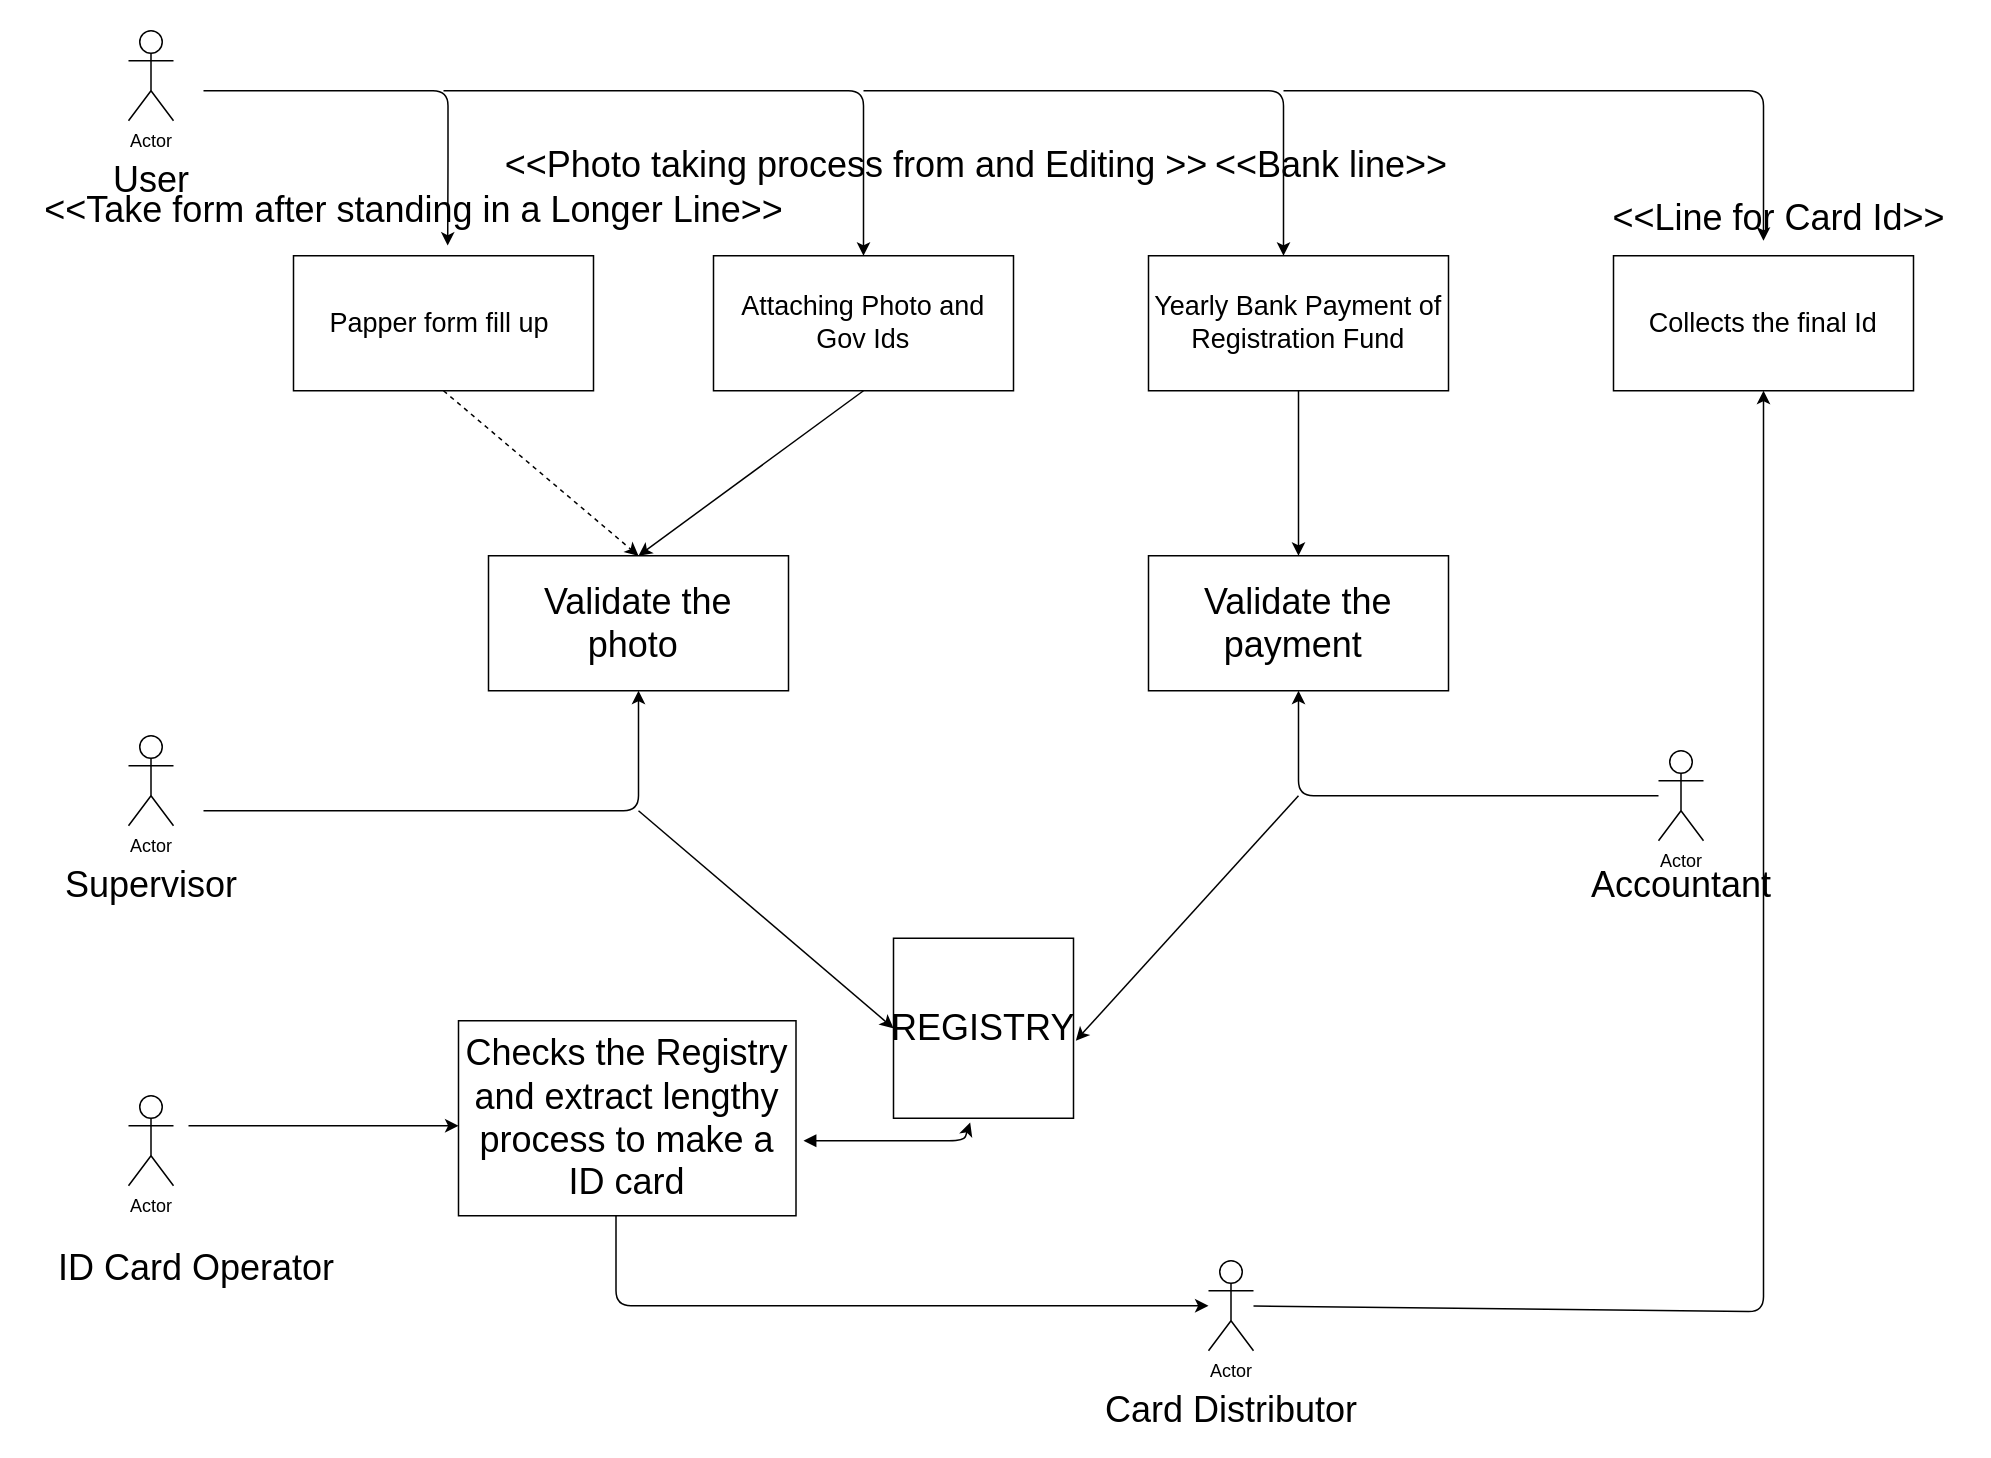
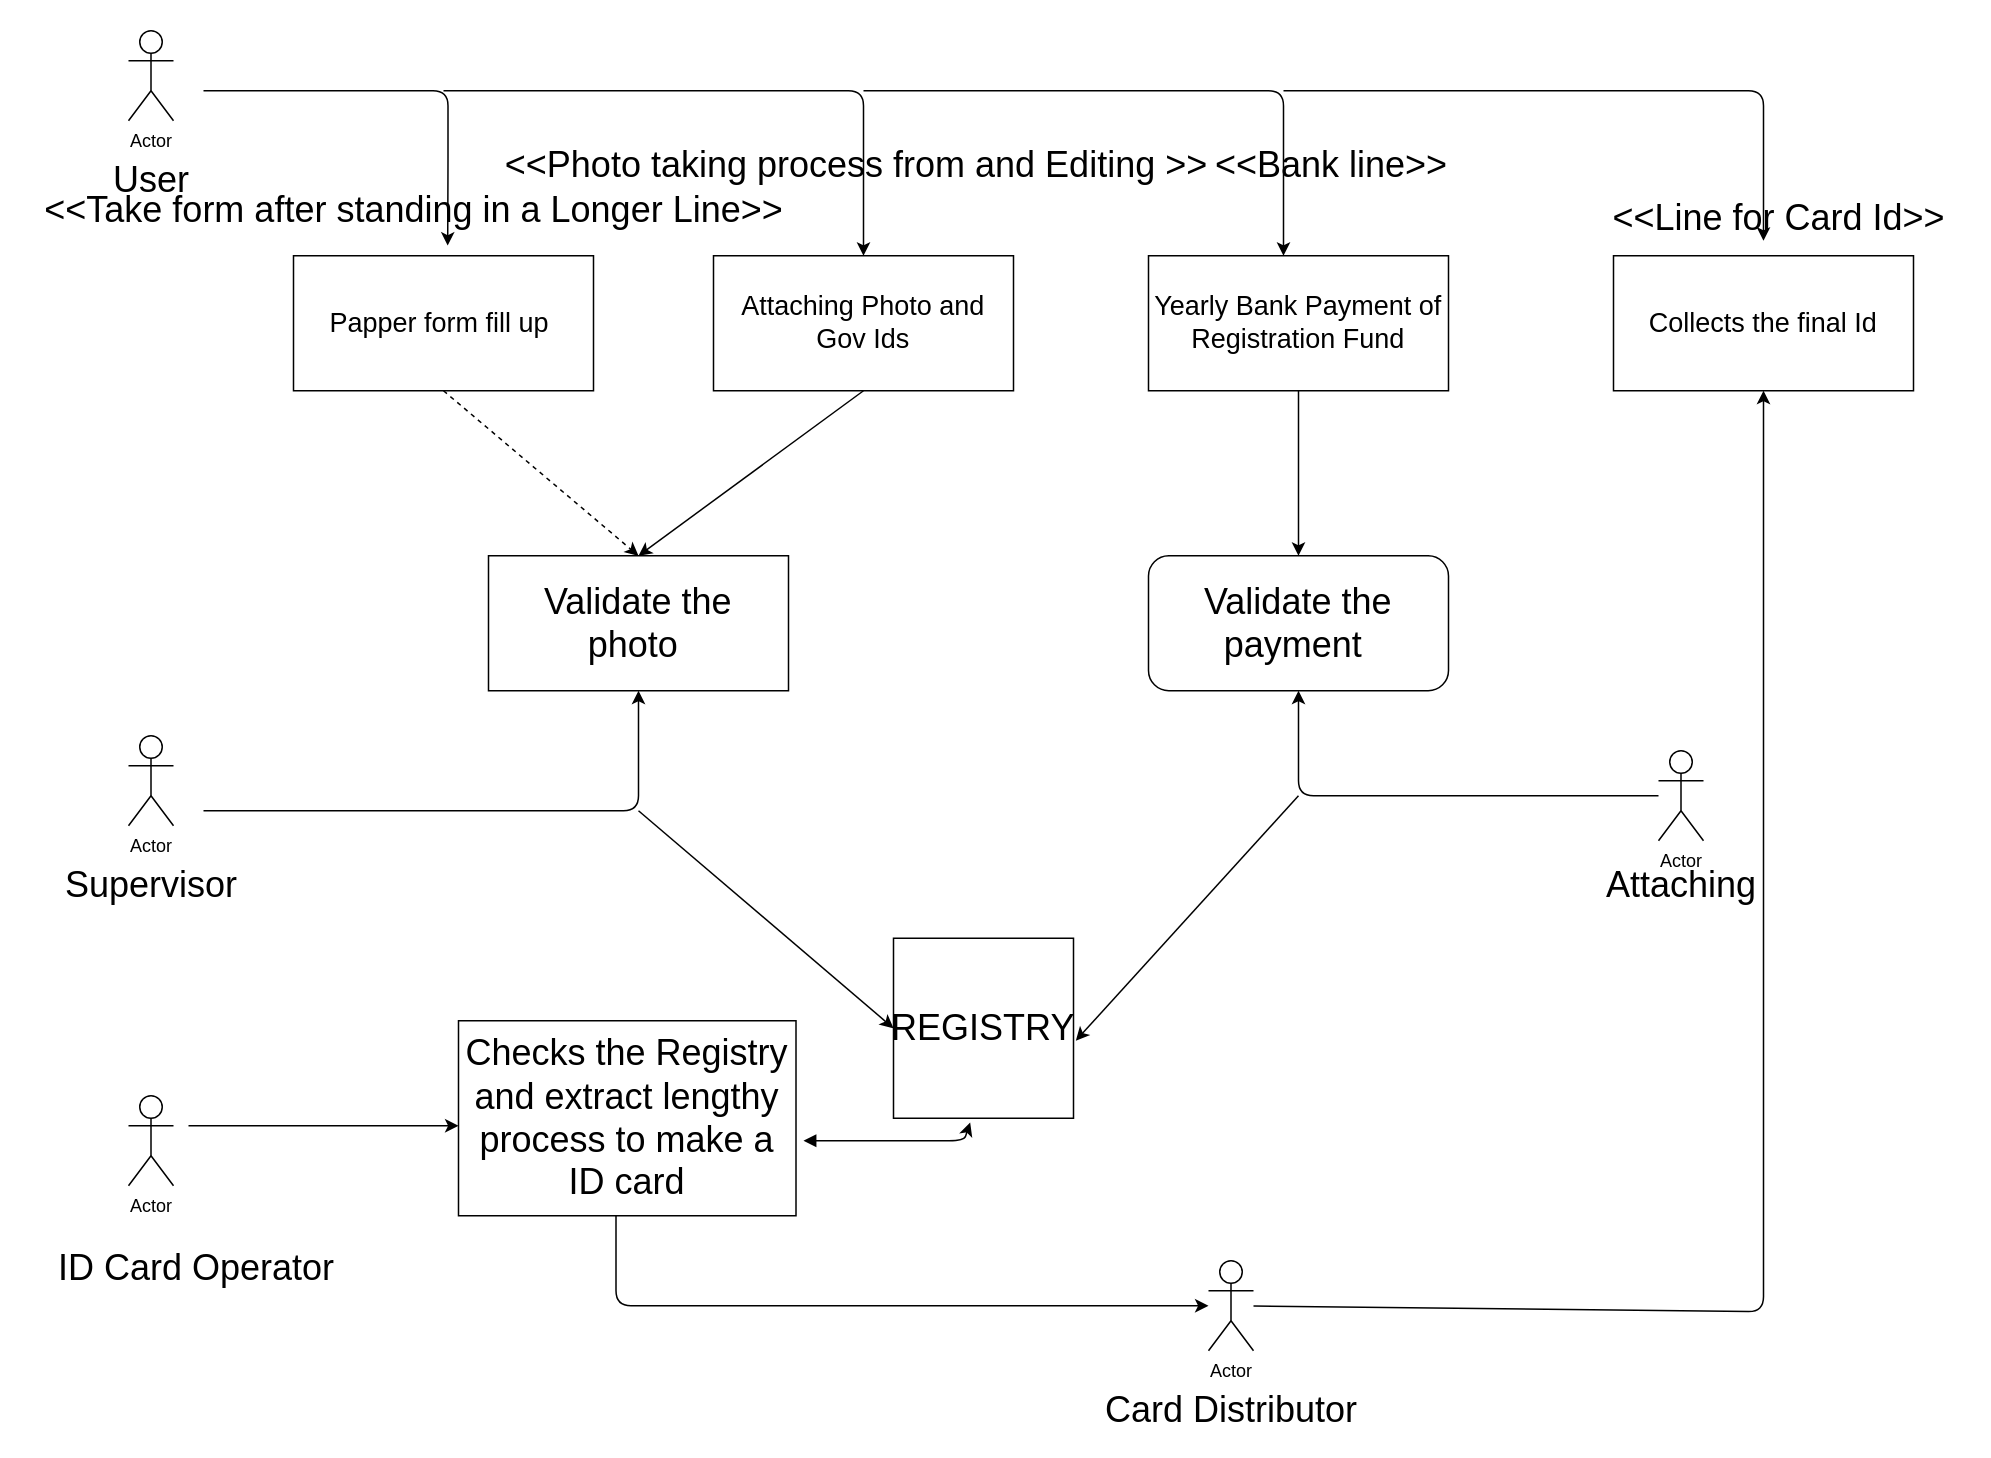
(1298, 623) -> (1298, 623)
(1682, 886) -> (1682, 886)
